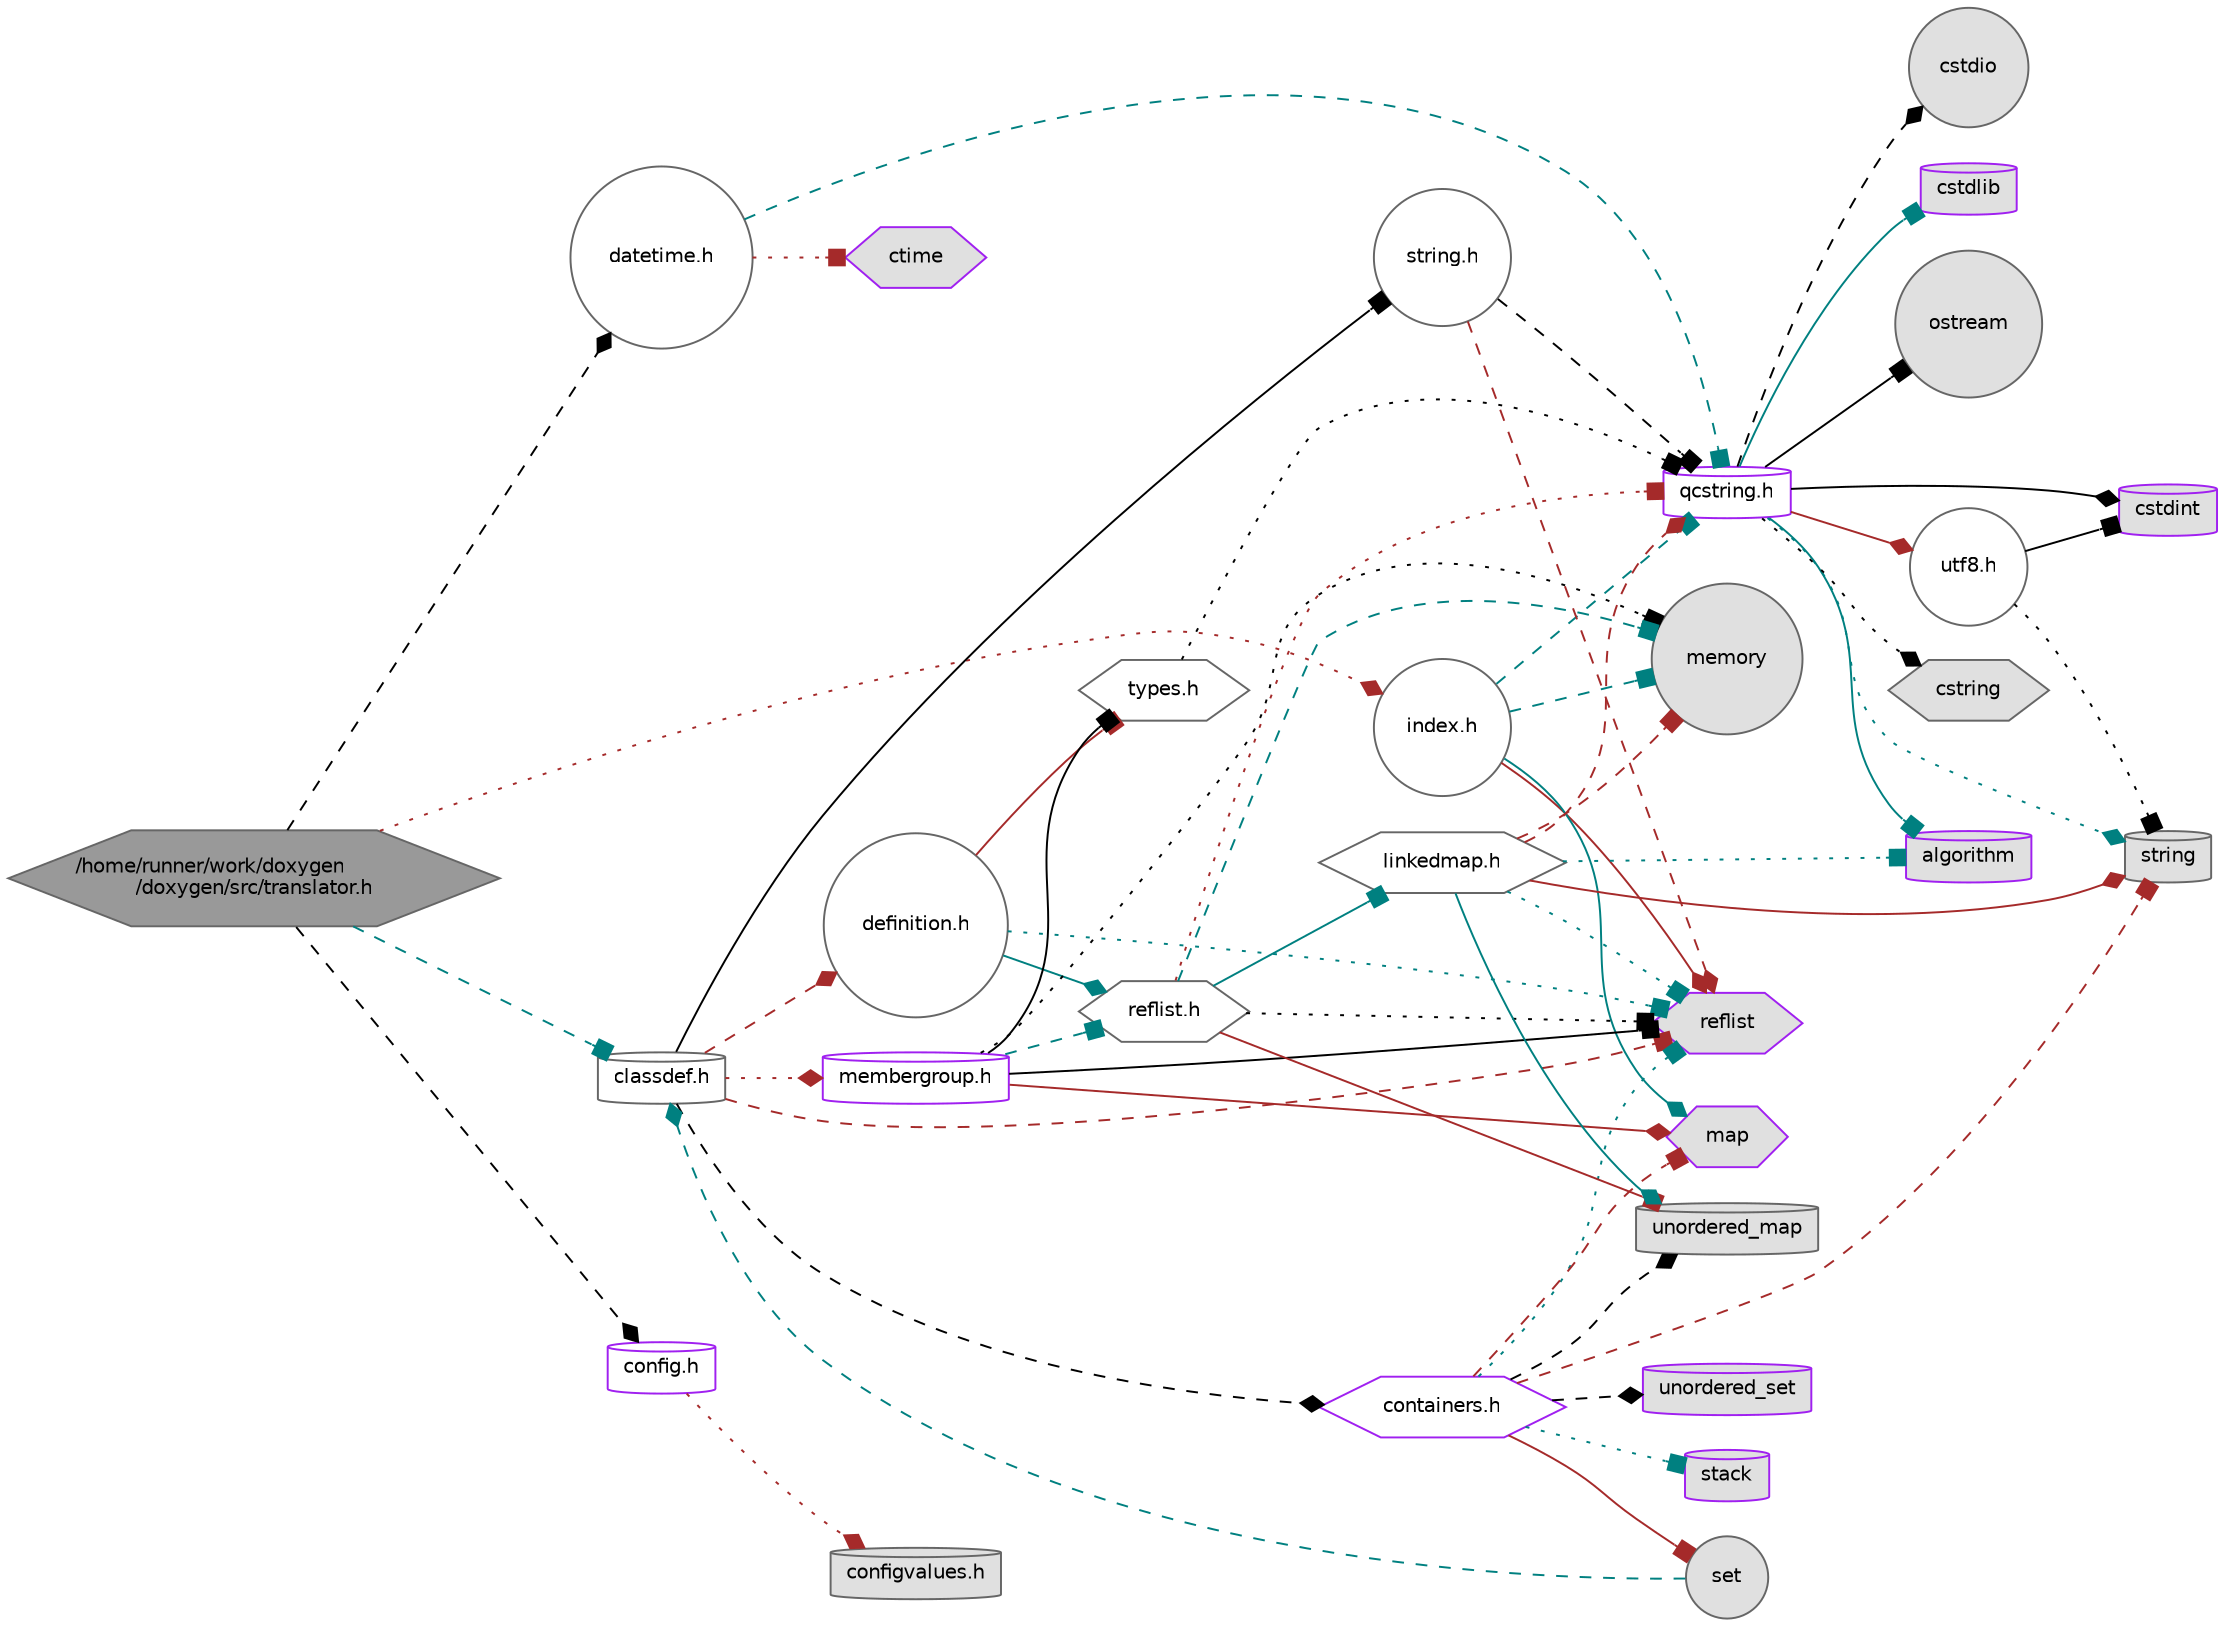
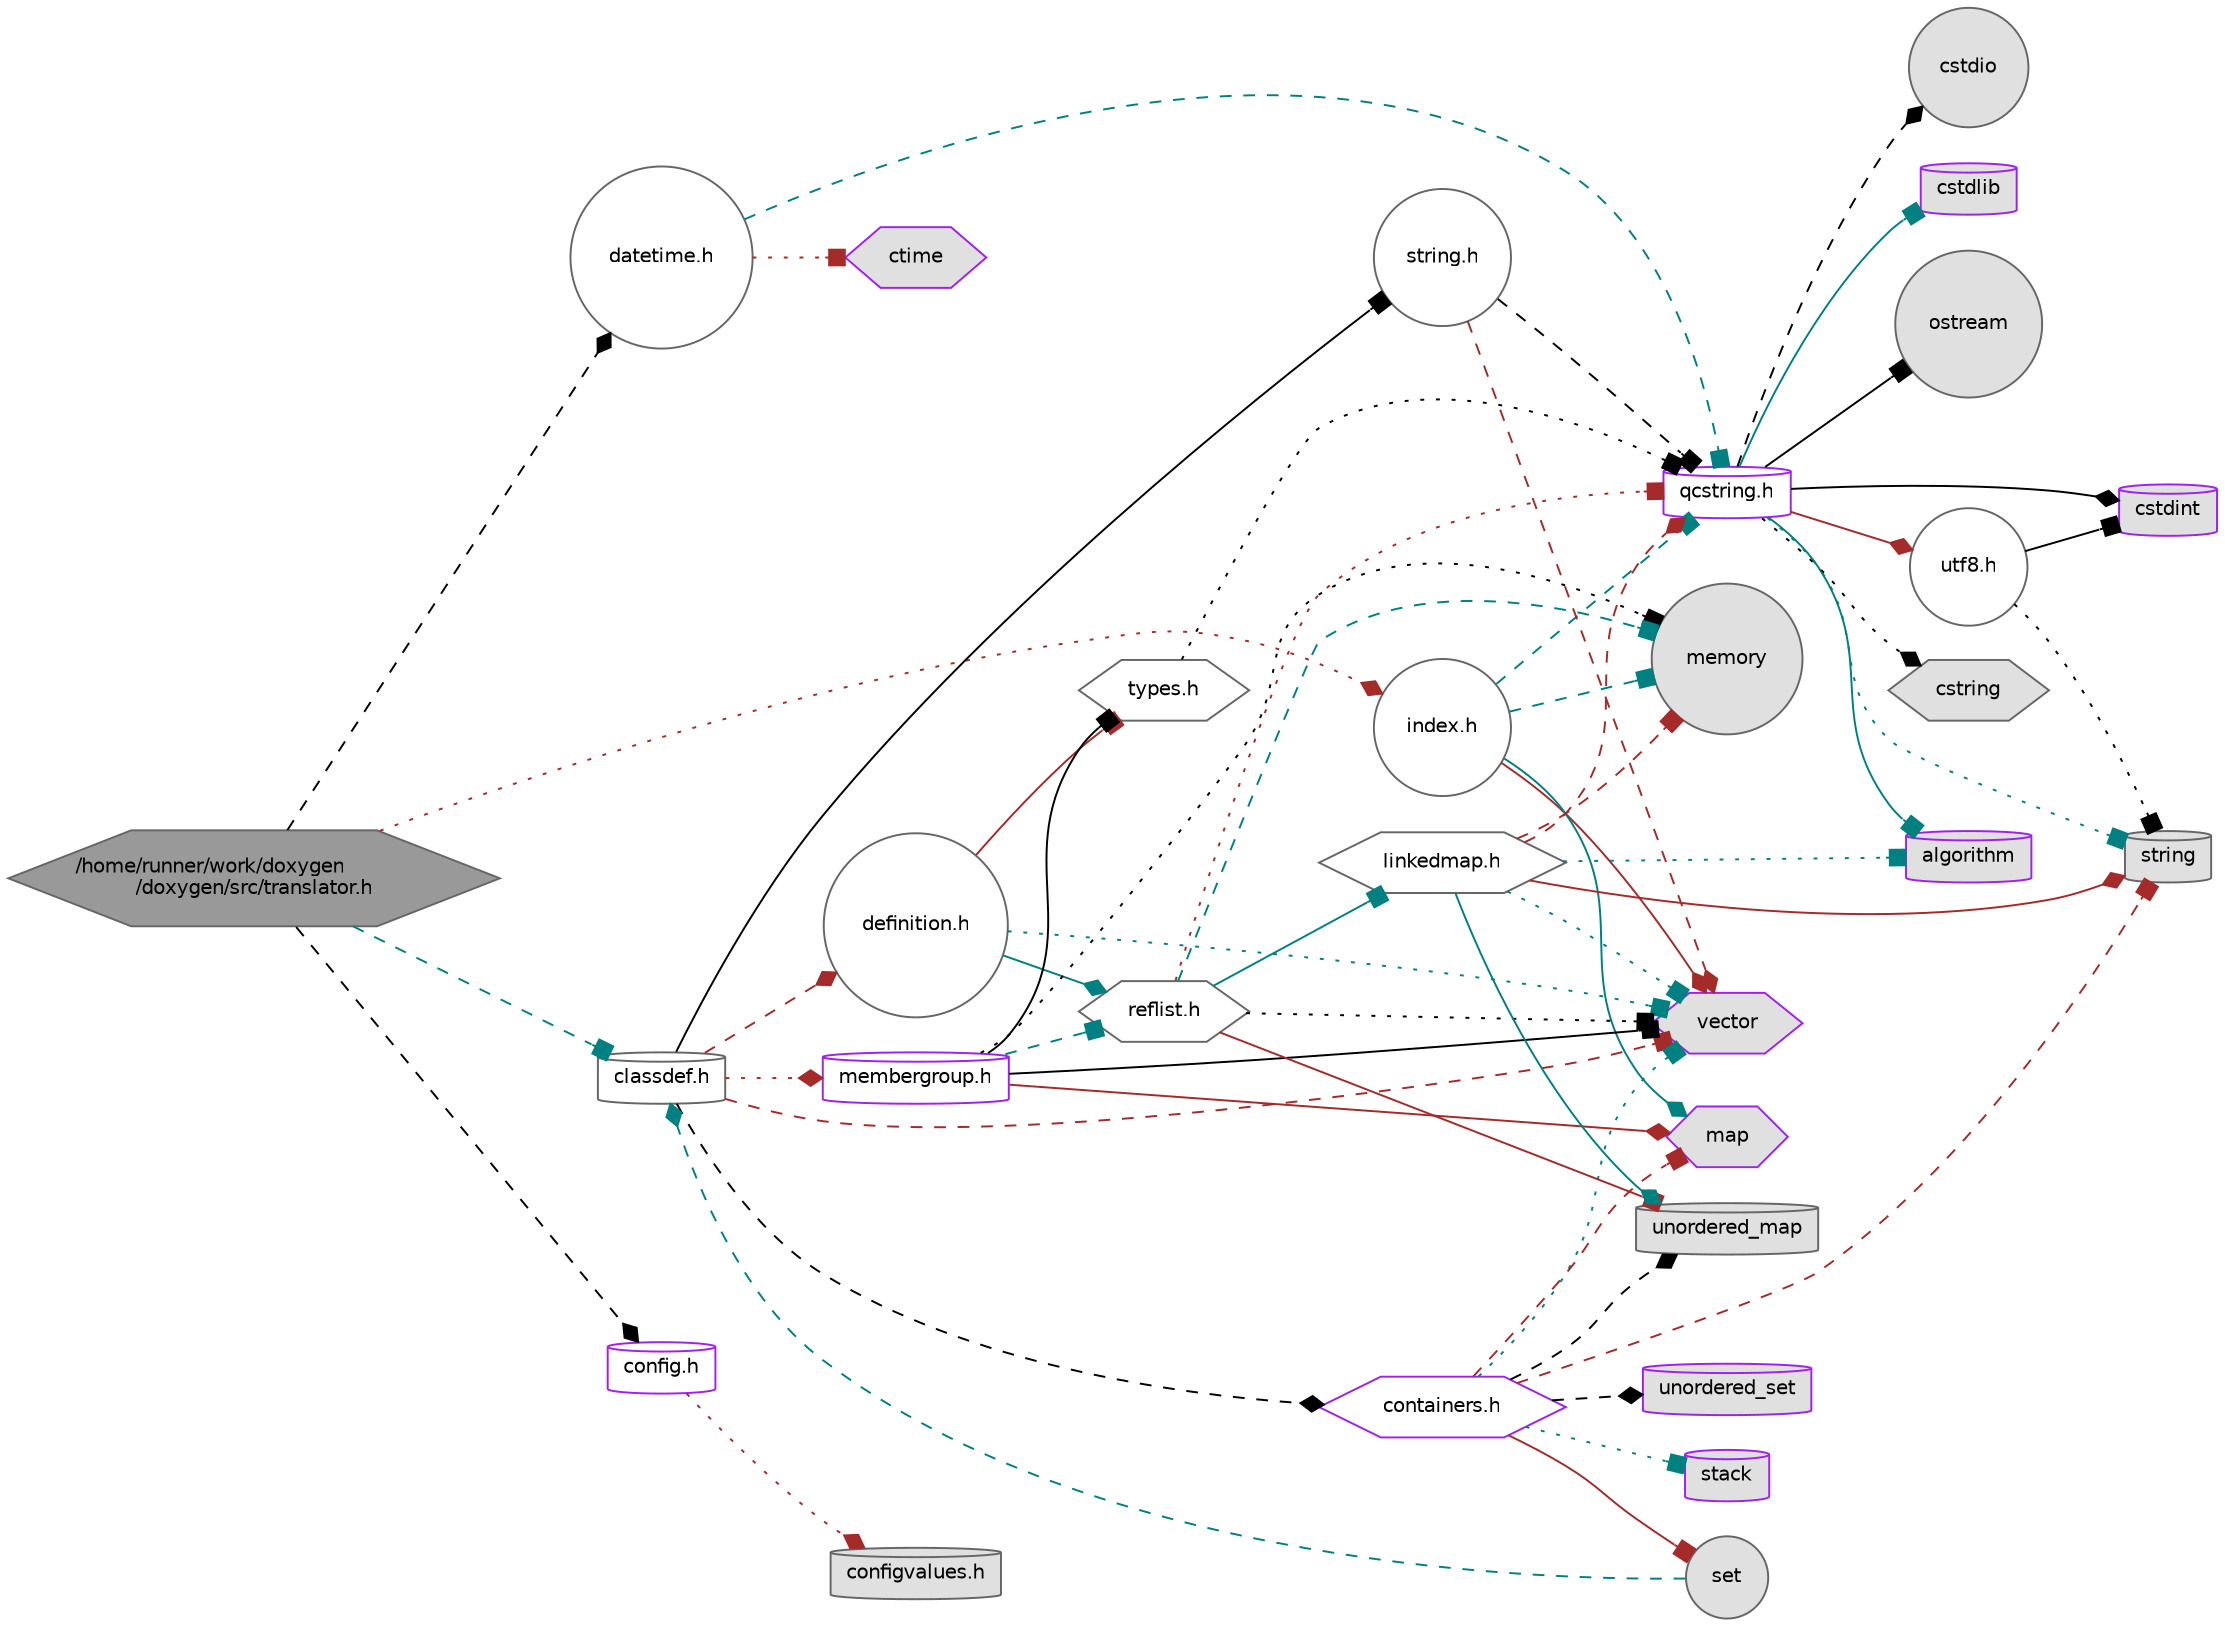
(1880, 729) -> (1880, 729)
(1727, 1023) -> (1727, 1023)
